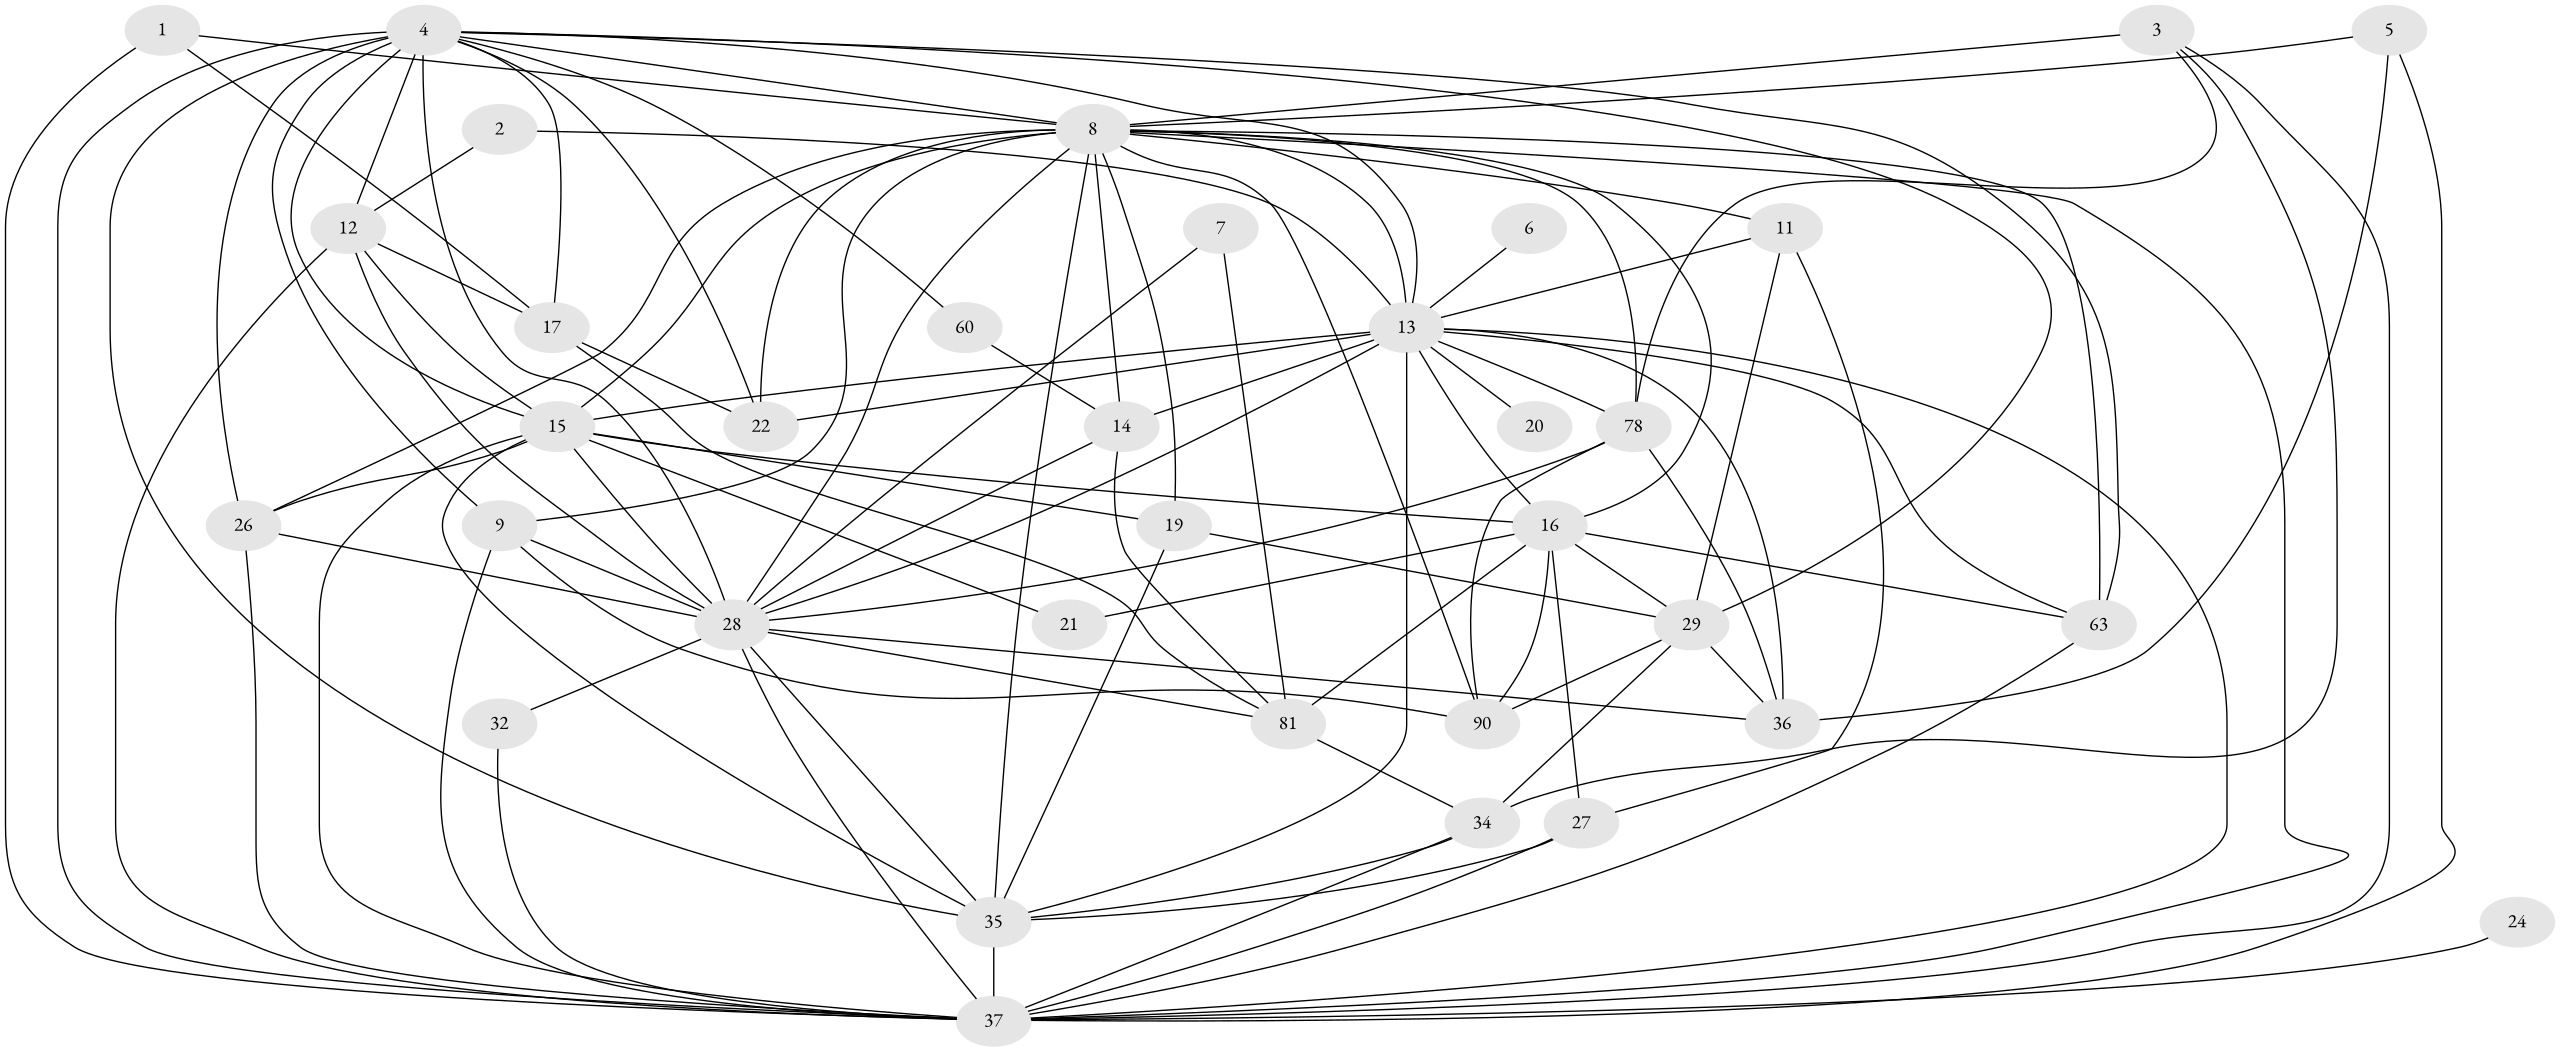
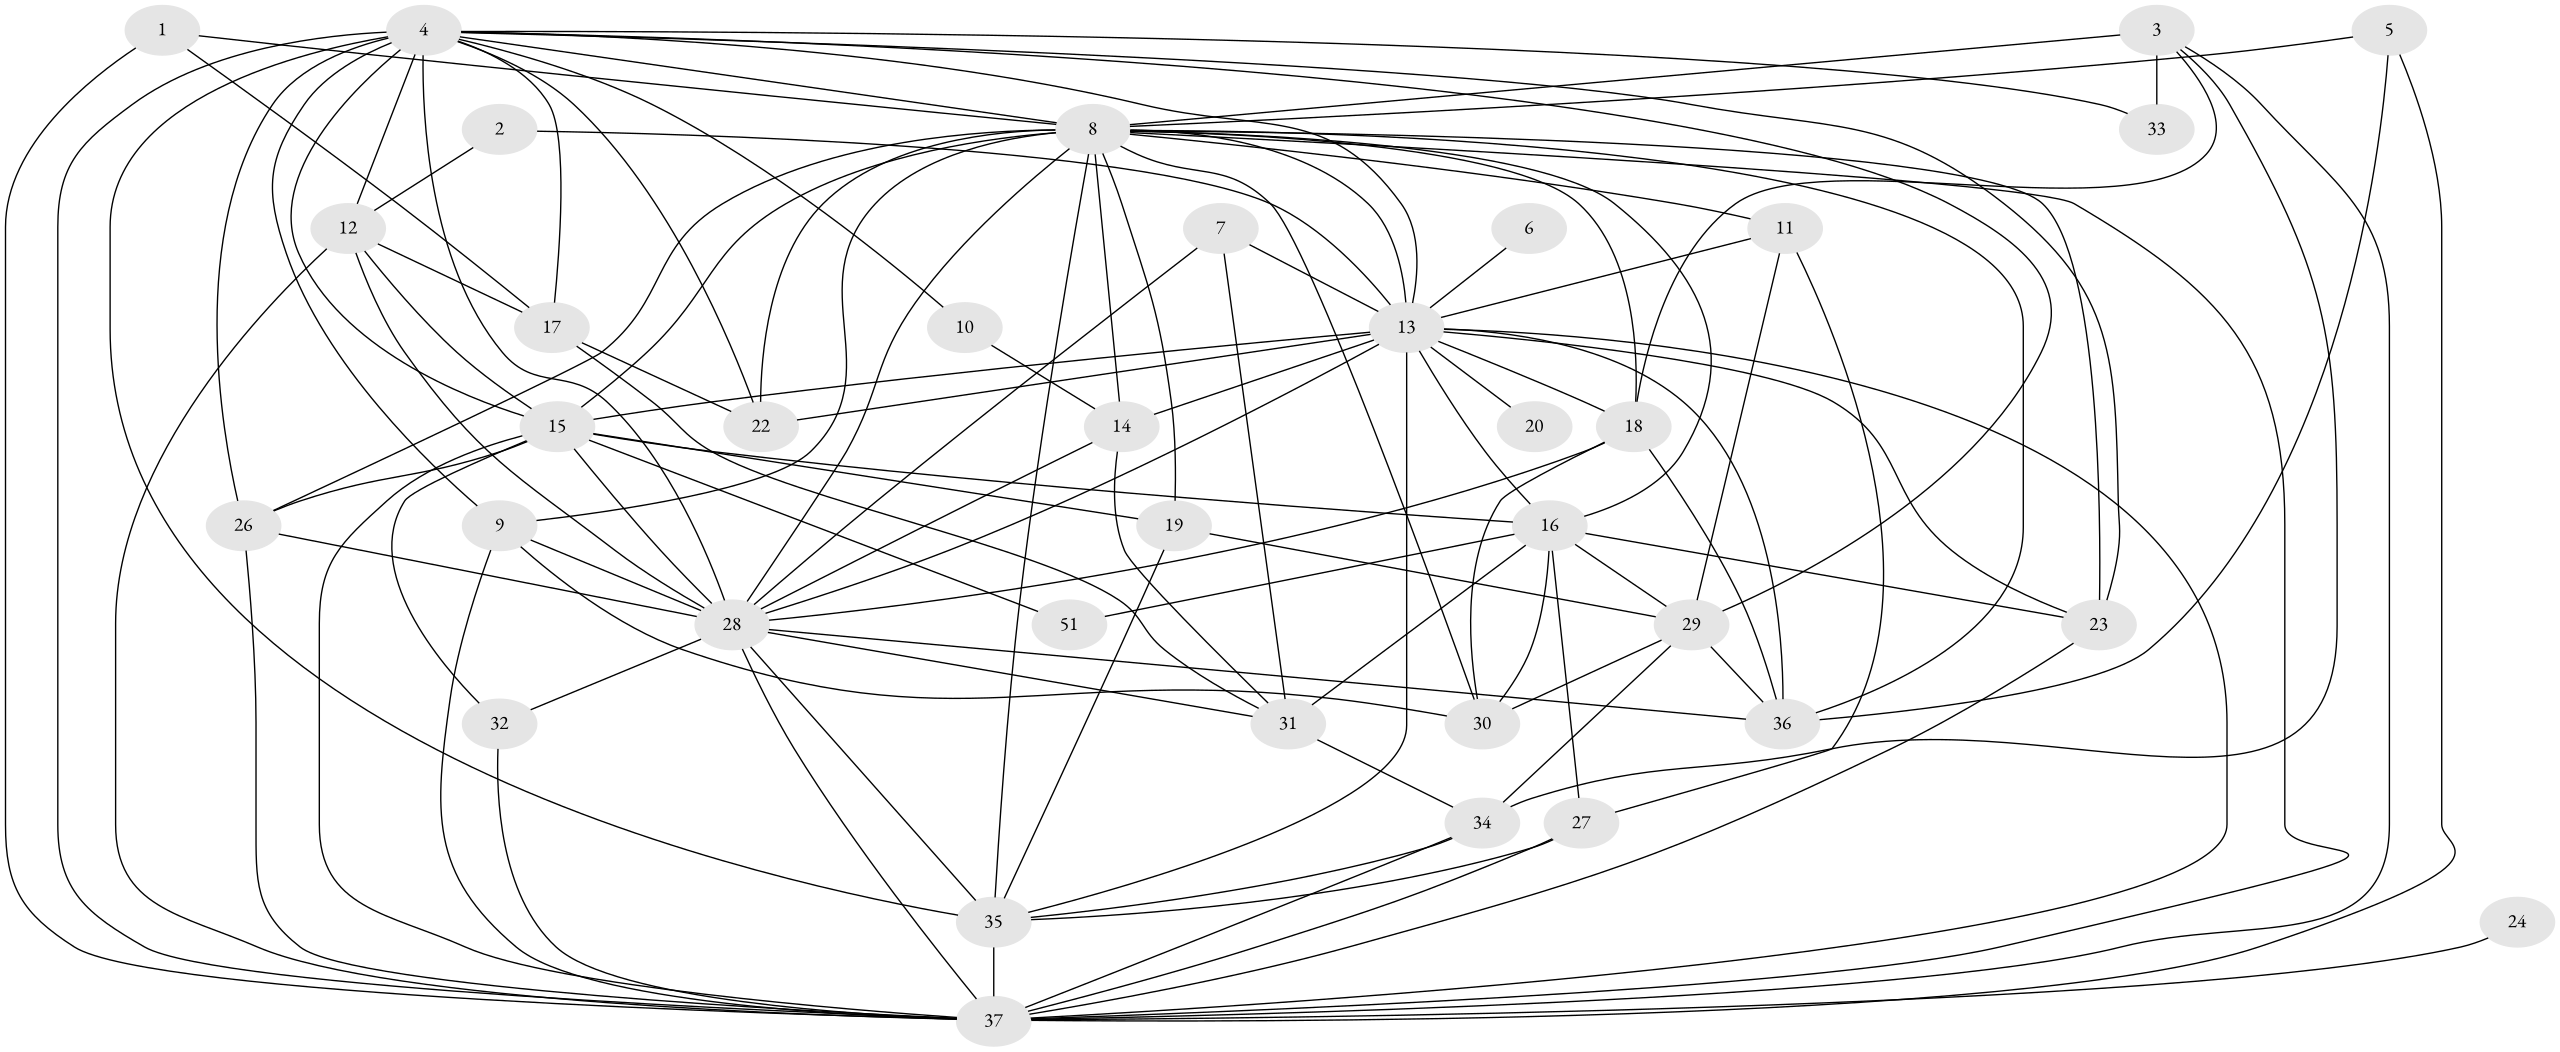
none -> (2157, 129)
none -> (1849, 200)
none -> (1324, 283)
(965, 328) -> (965, 328)
(1634, 427) -> (1634, 427)
(1069, 625) -> (1069, 625)
(2099, 625) -> (2099, 625)
(628, 709) -> (393, 546)
(1288, 724) -> (1288, 724)
(1482, 724) -> (1482, 724)
